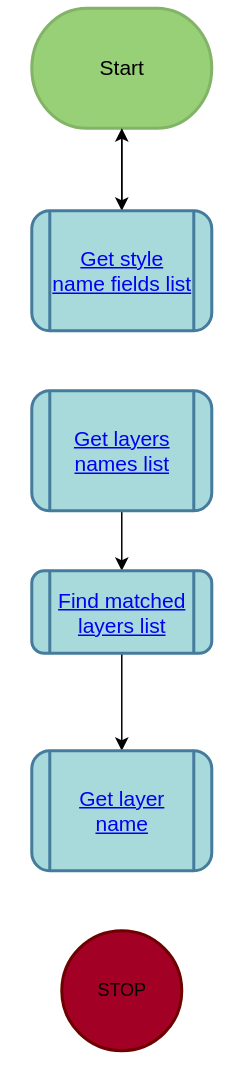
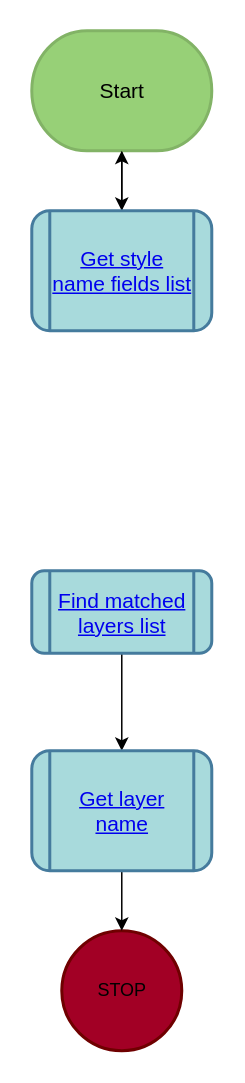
(122, 68) -> (122, 91)
(122, 451) -> none
(122, 536) -> none
none -> (122, 896)
